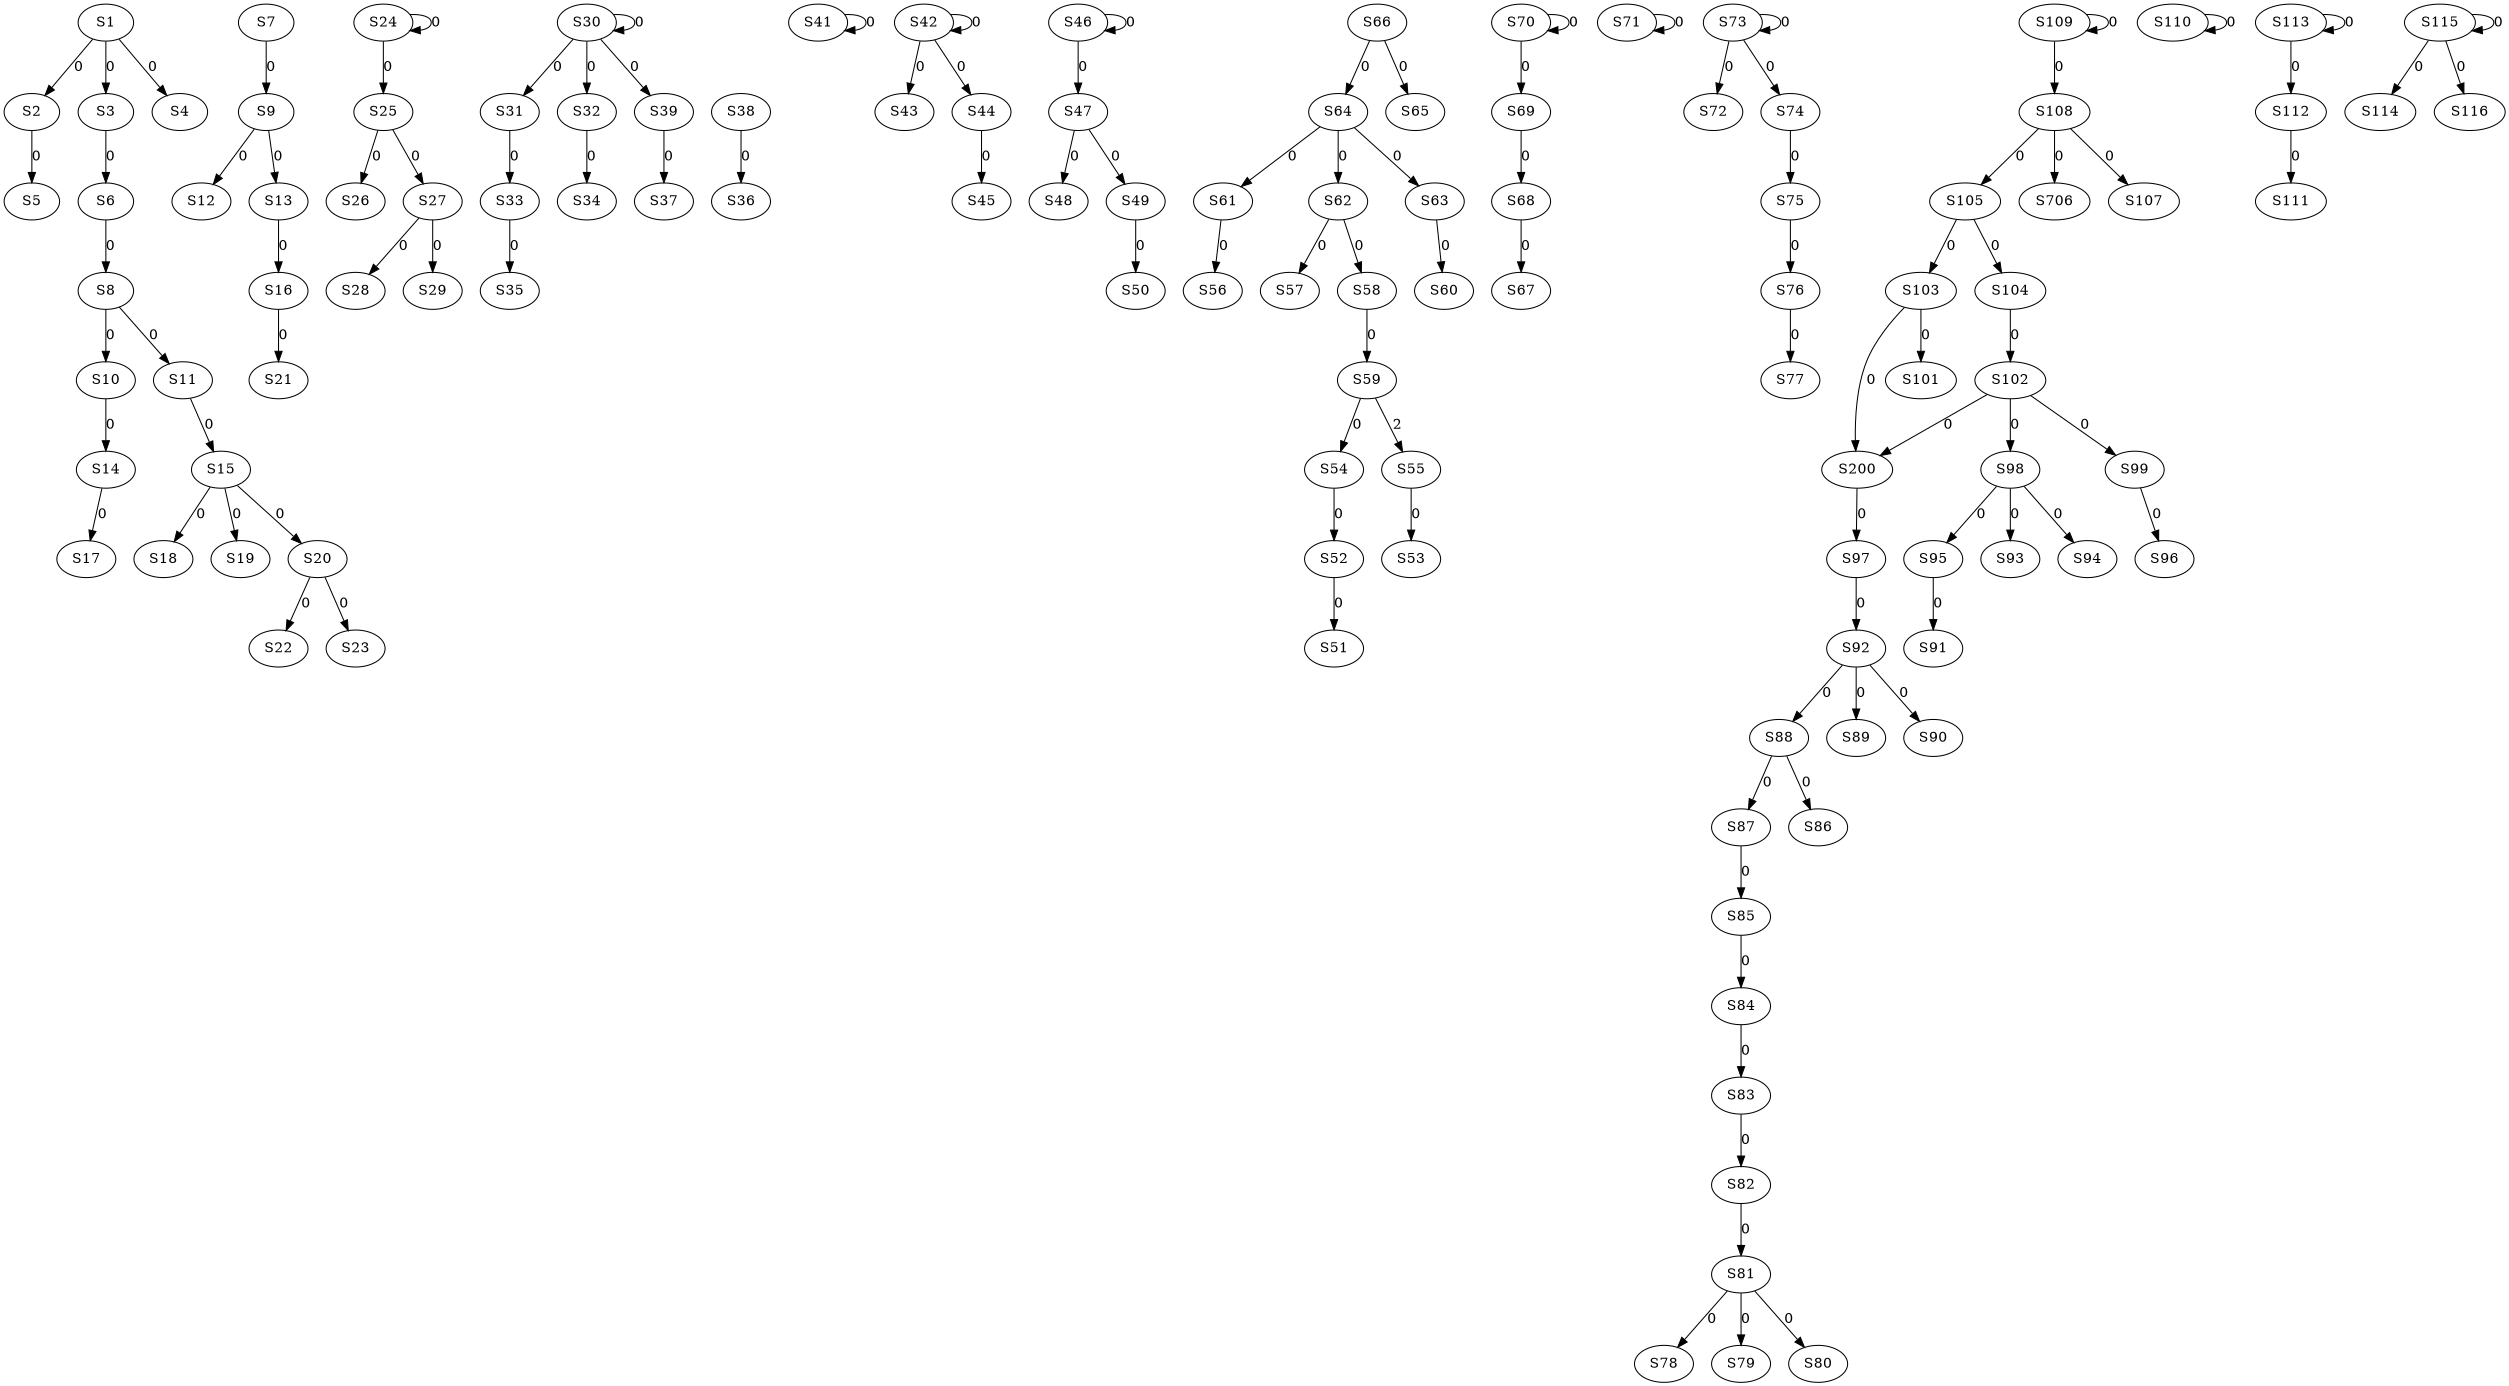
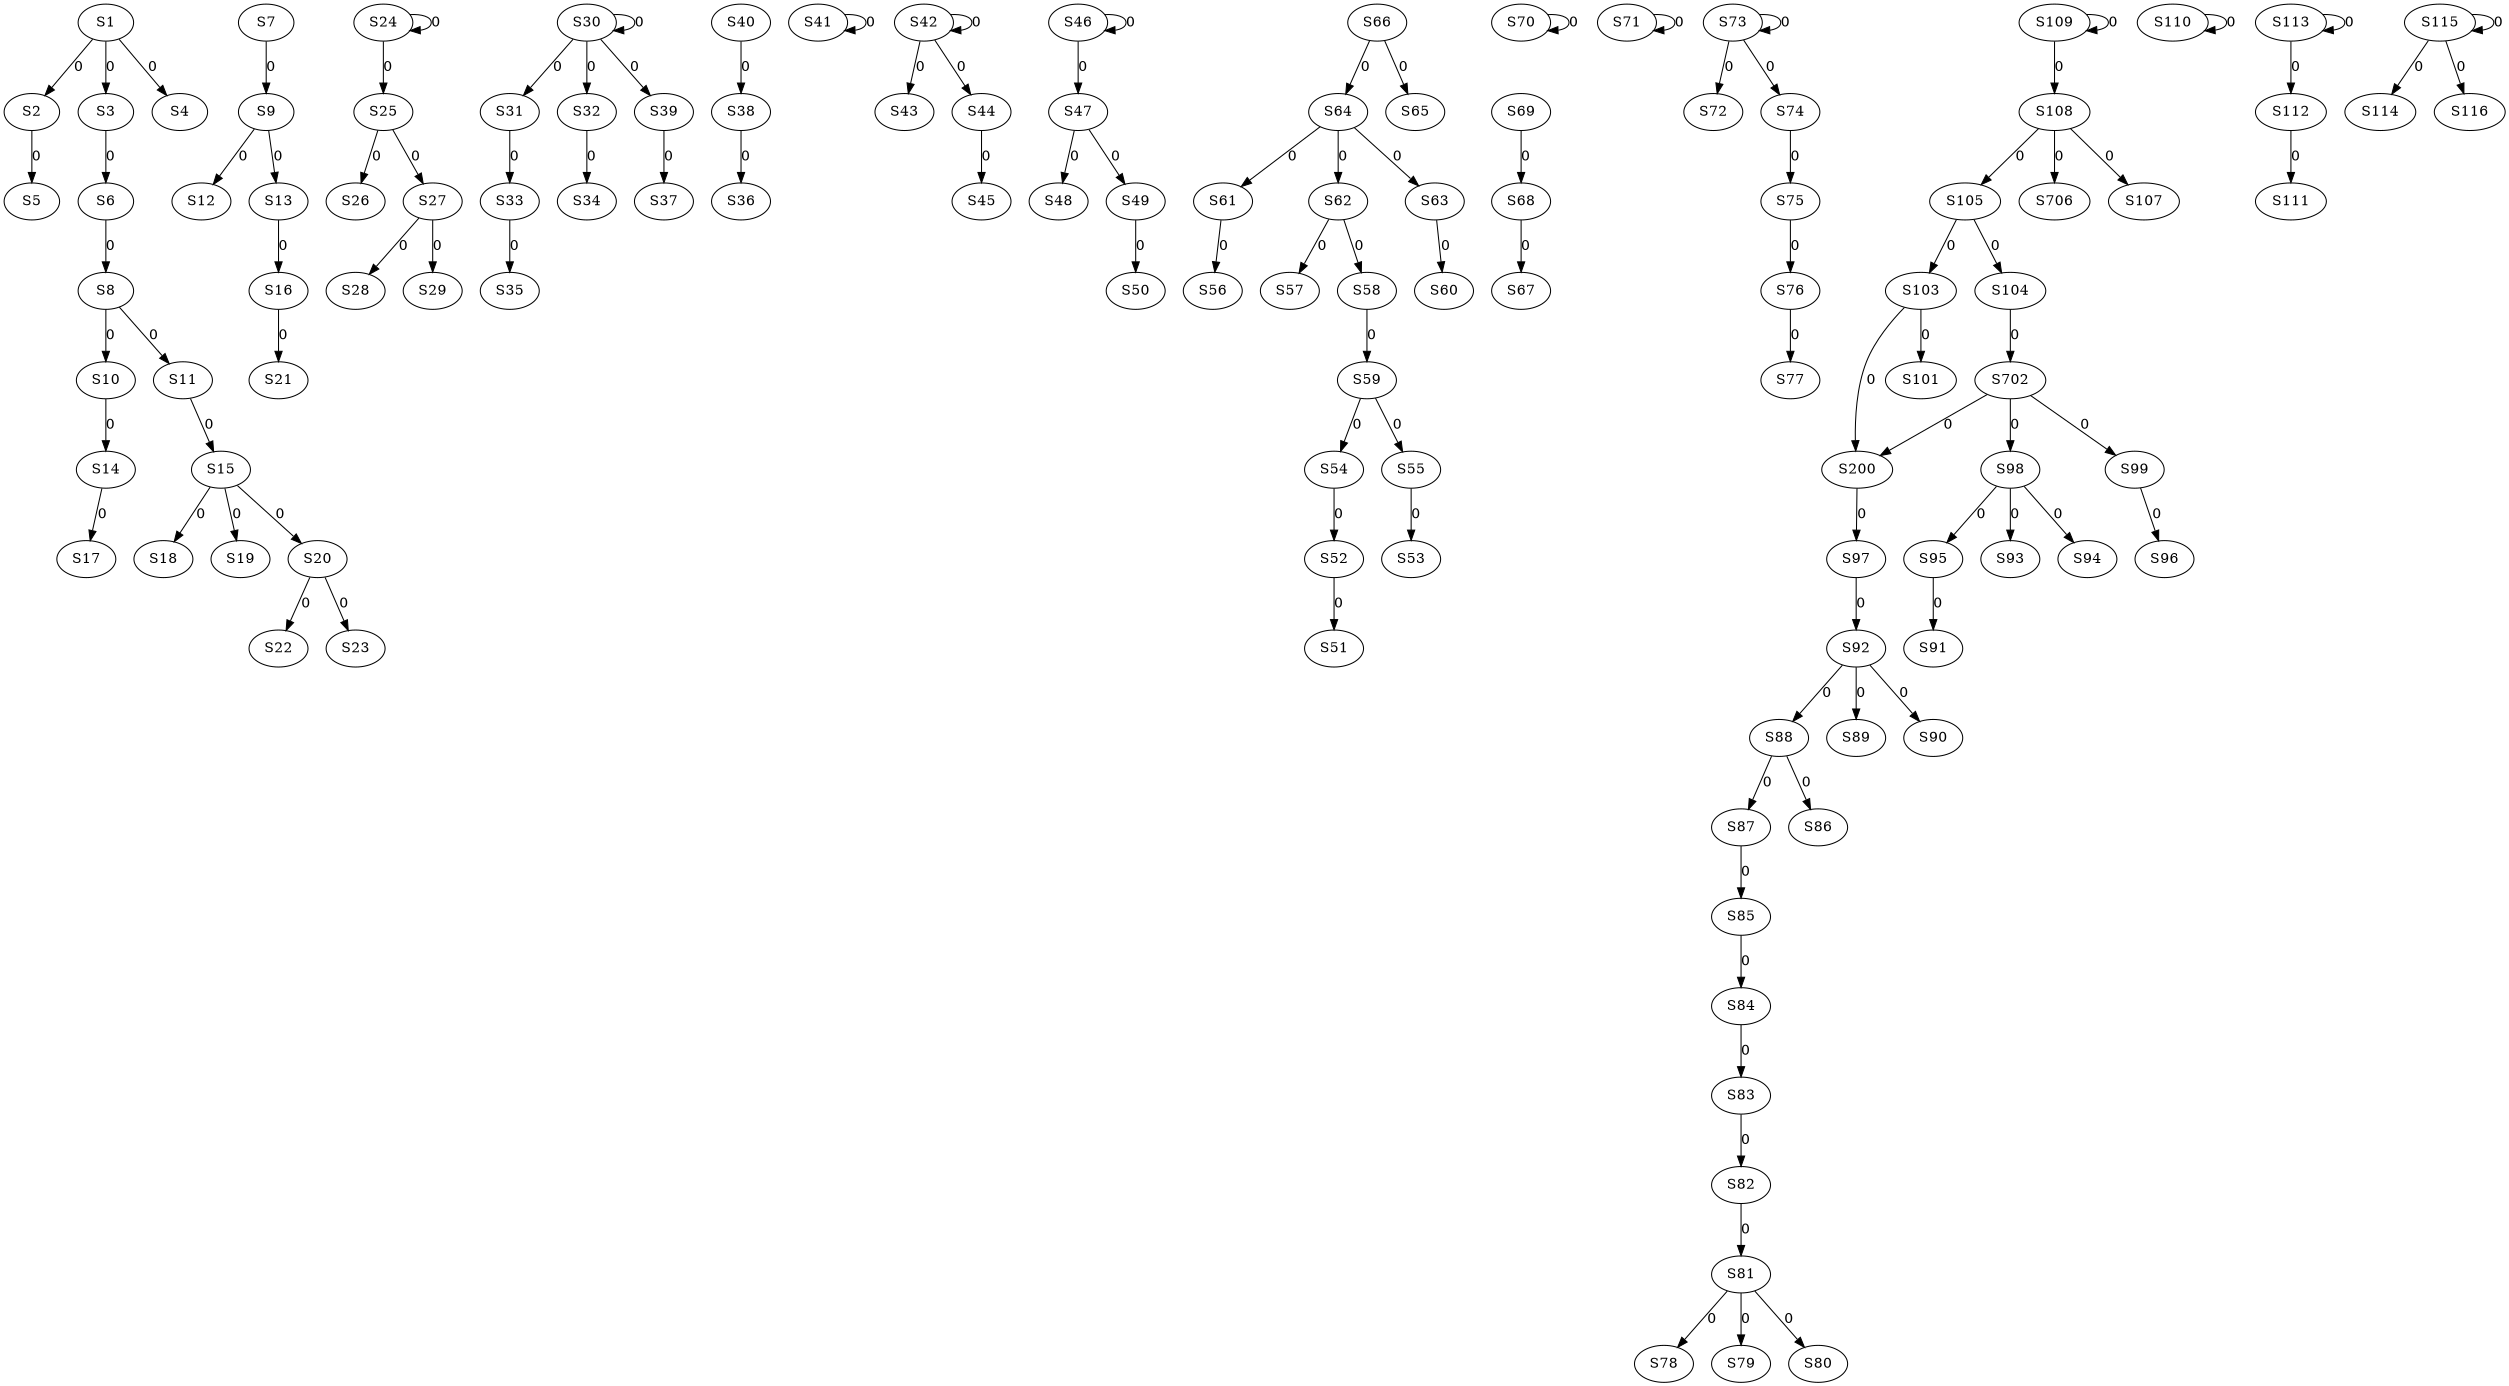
none -> (741, 23)
(1521, 62) -> none
(2010, 380) -> (2010, 380)
(1398, 425) -> (1398, 425)
